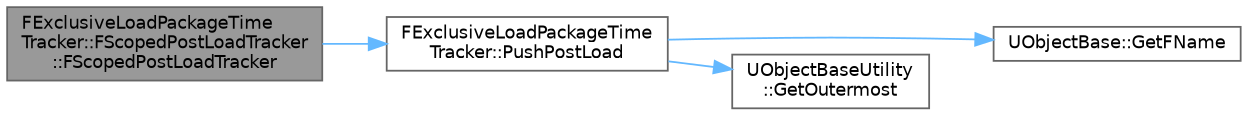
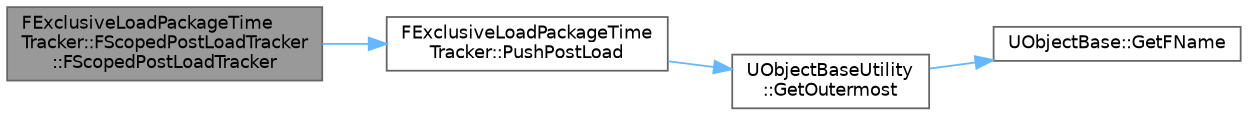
(821, 38) -> (953, 65)
